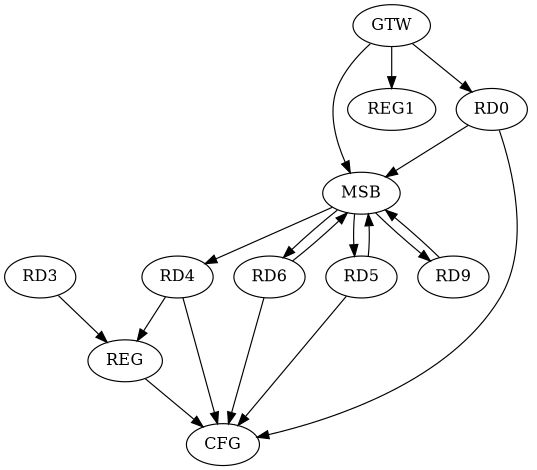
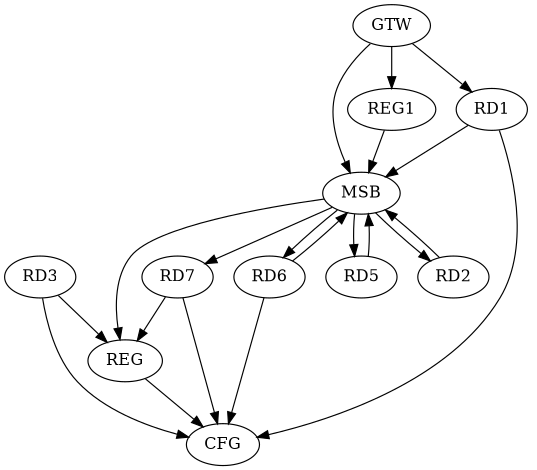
(492, 109) -> (492, 109)
none -> (379, 146)
none -> (188, 227)
(178, 277) -> (178, 277)
(453, 277) -> (453, 277)
(296, 356) -> (86, 389)
